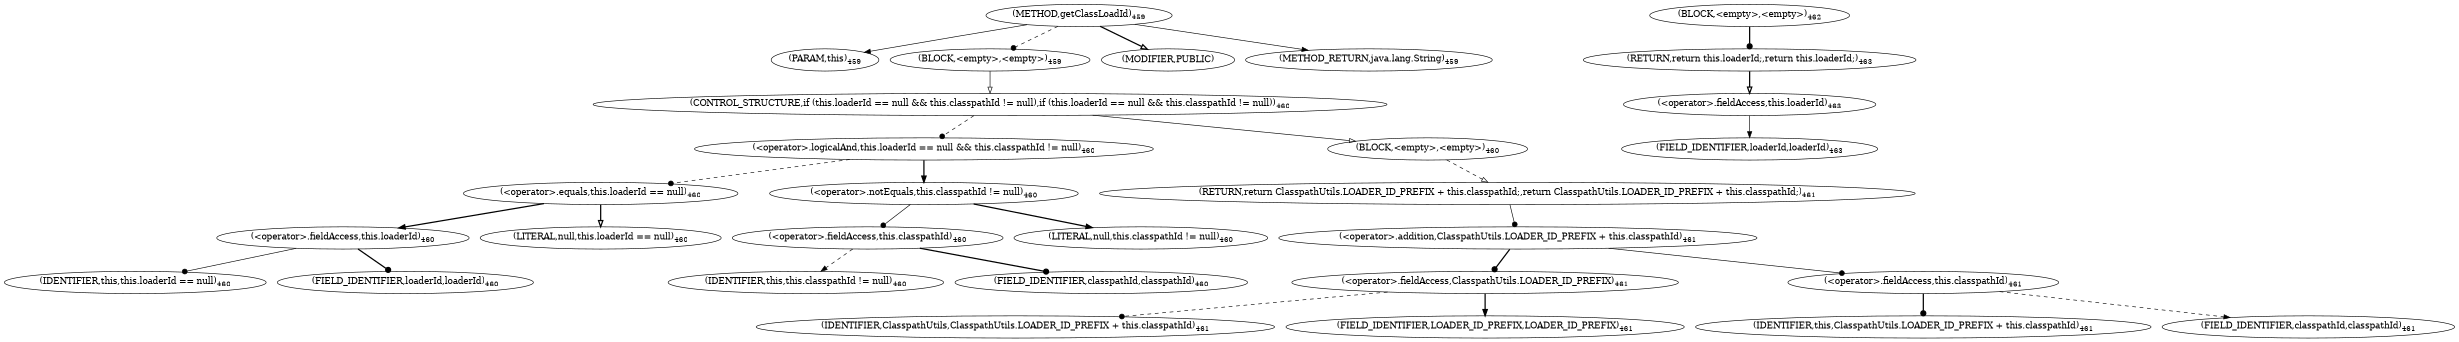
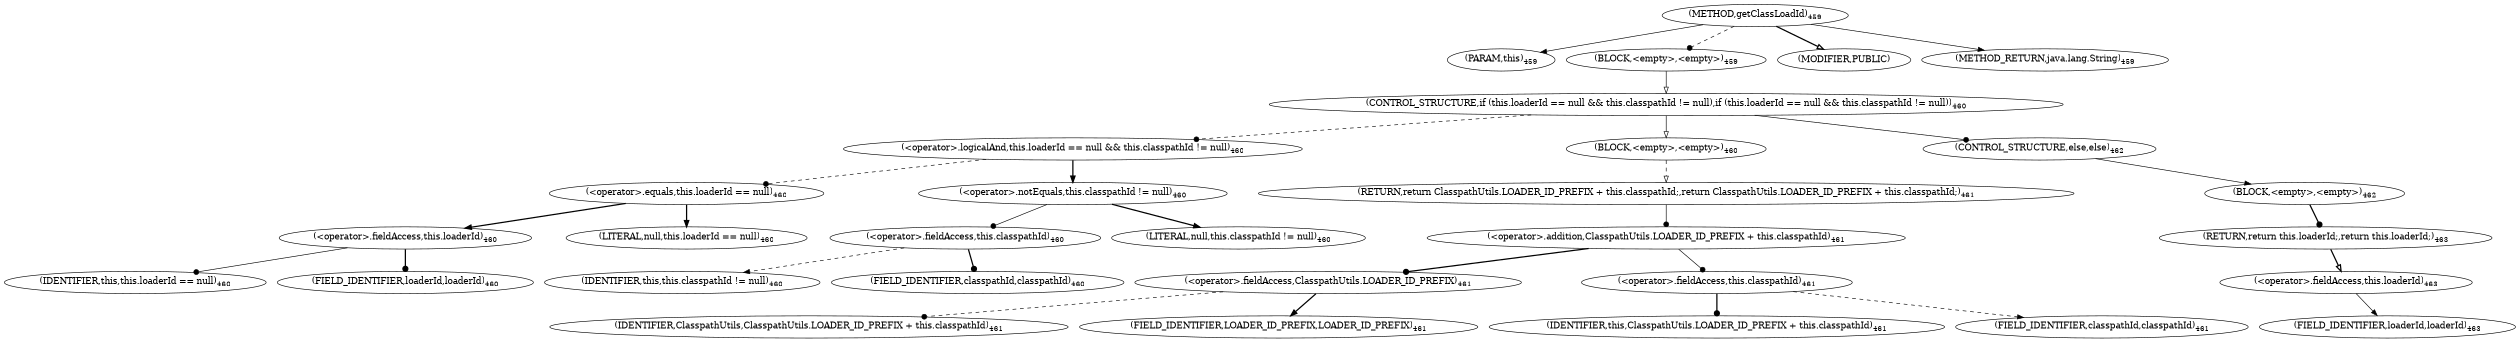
none -> (2040, 149)
(601, 213) -> (687, 213)
